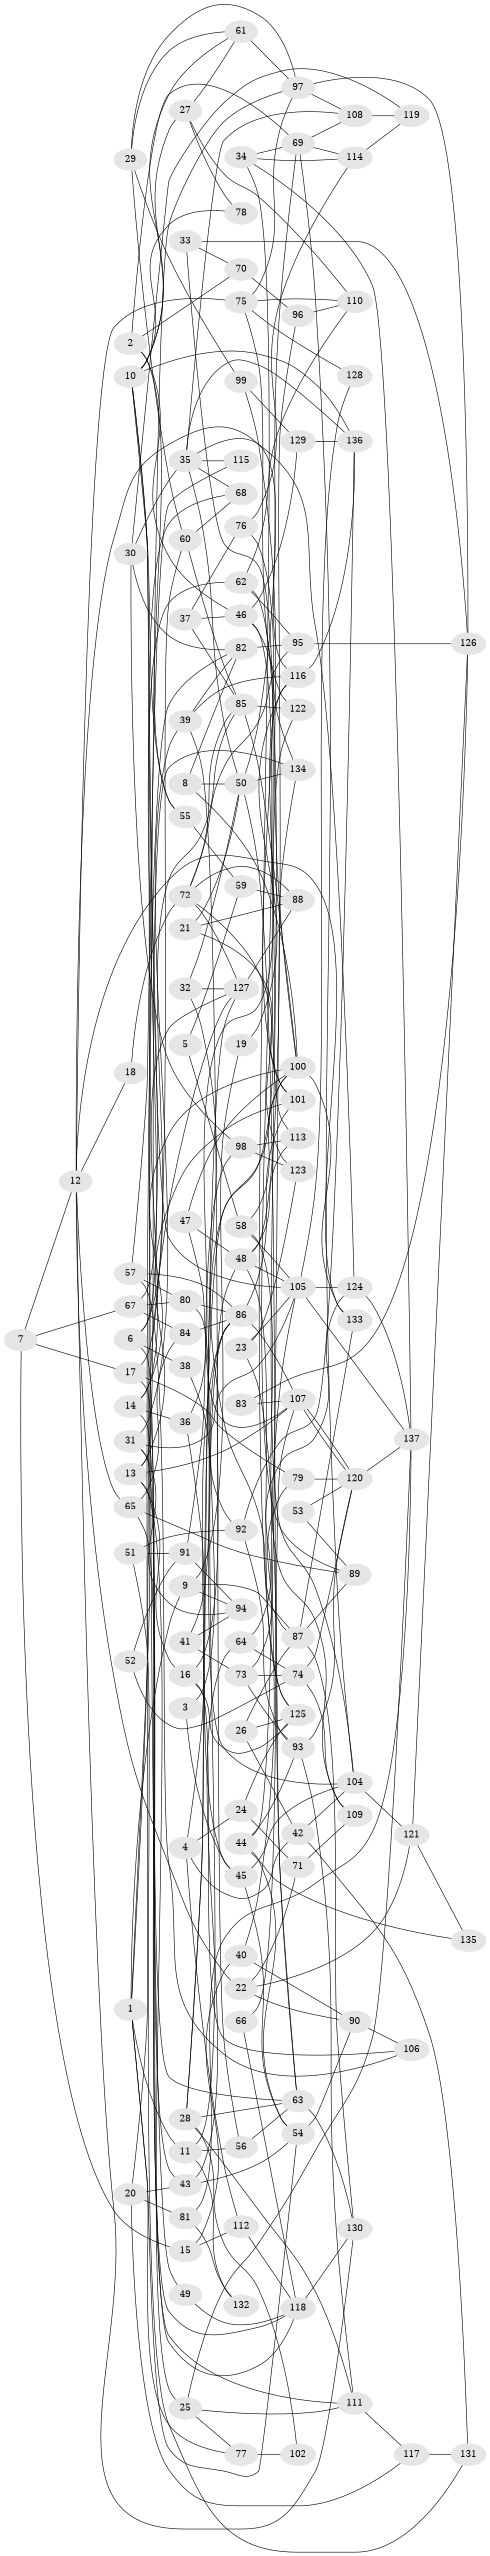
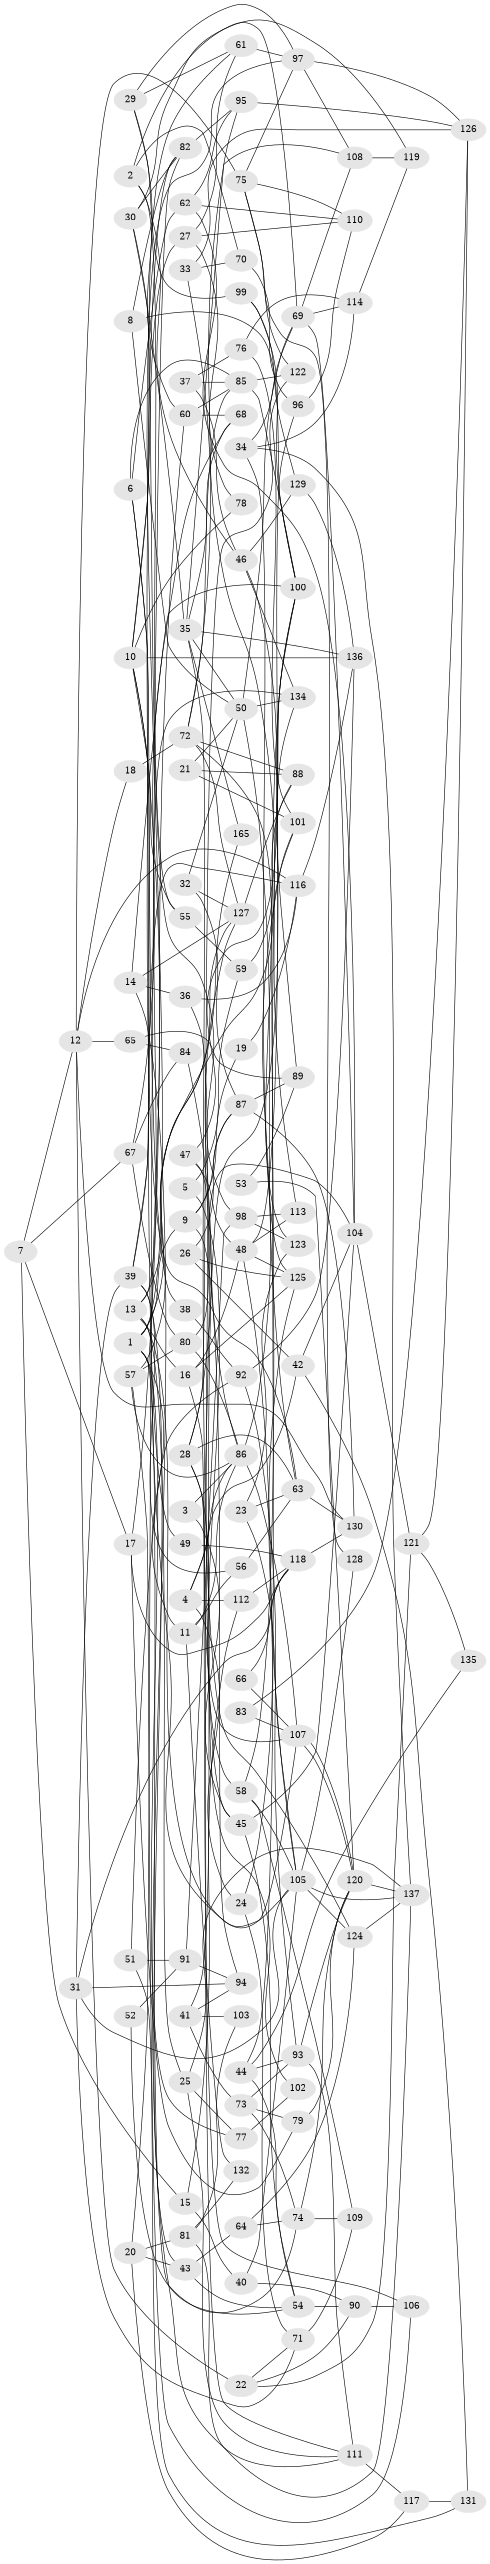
(241, 461) -> (241, 835)
(355, 1321) -> none
(154, 1847) -> (158, 1773)
none -> (241, 2016)
none -> (102, 2281)
